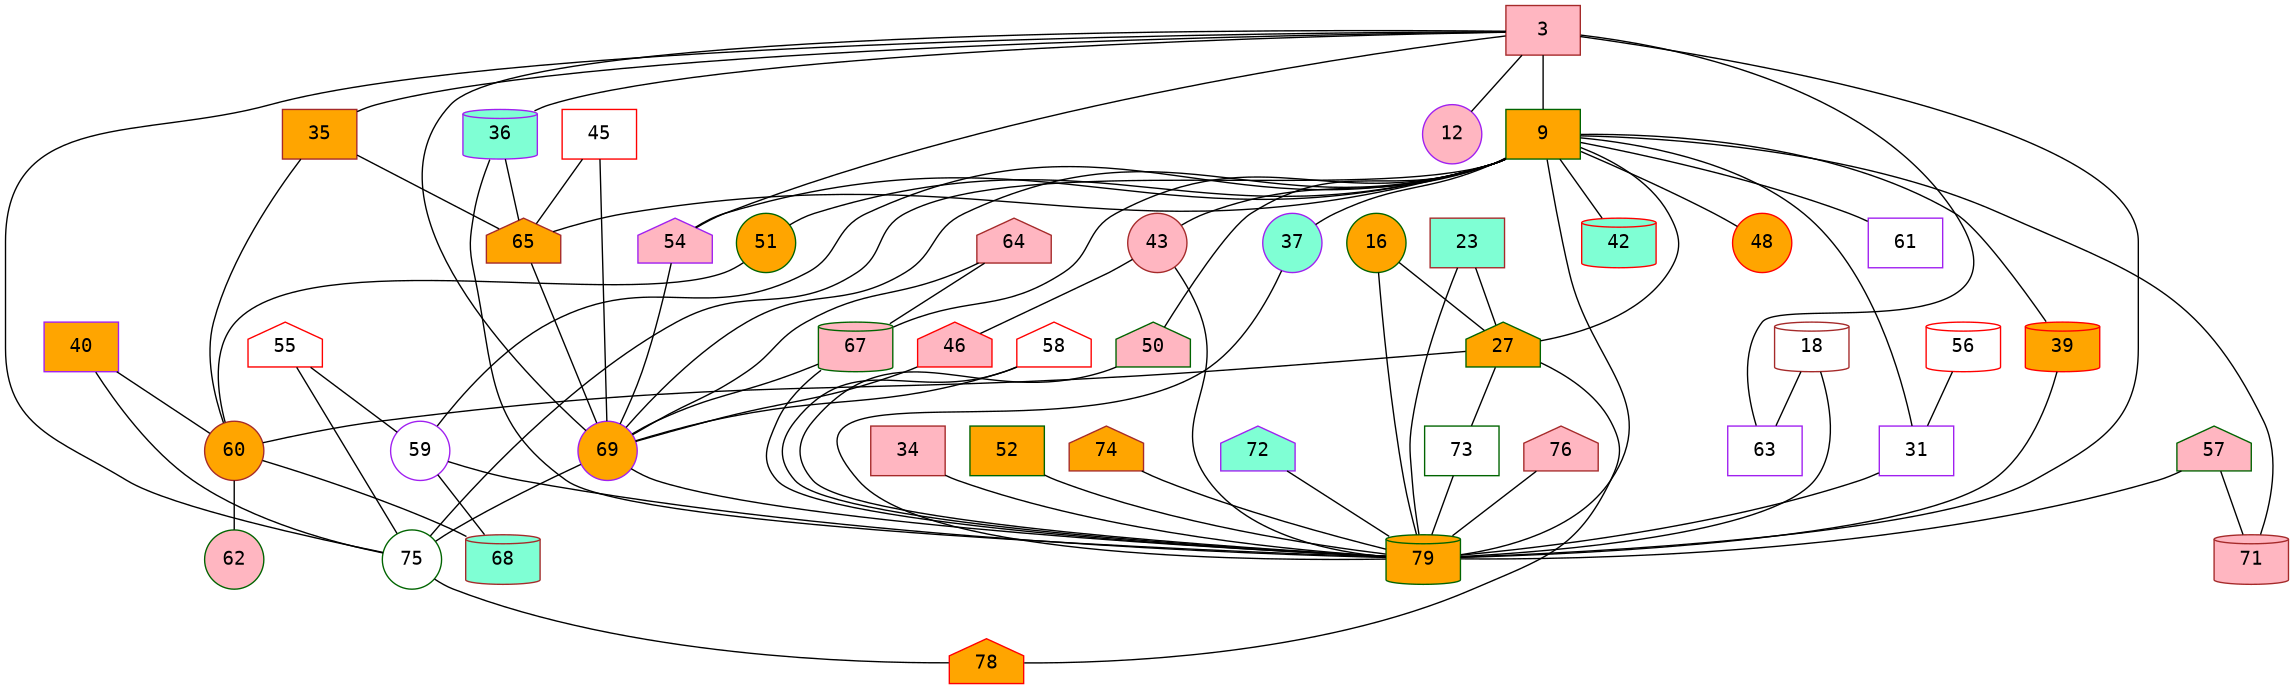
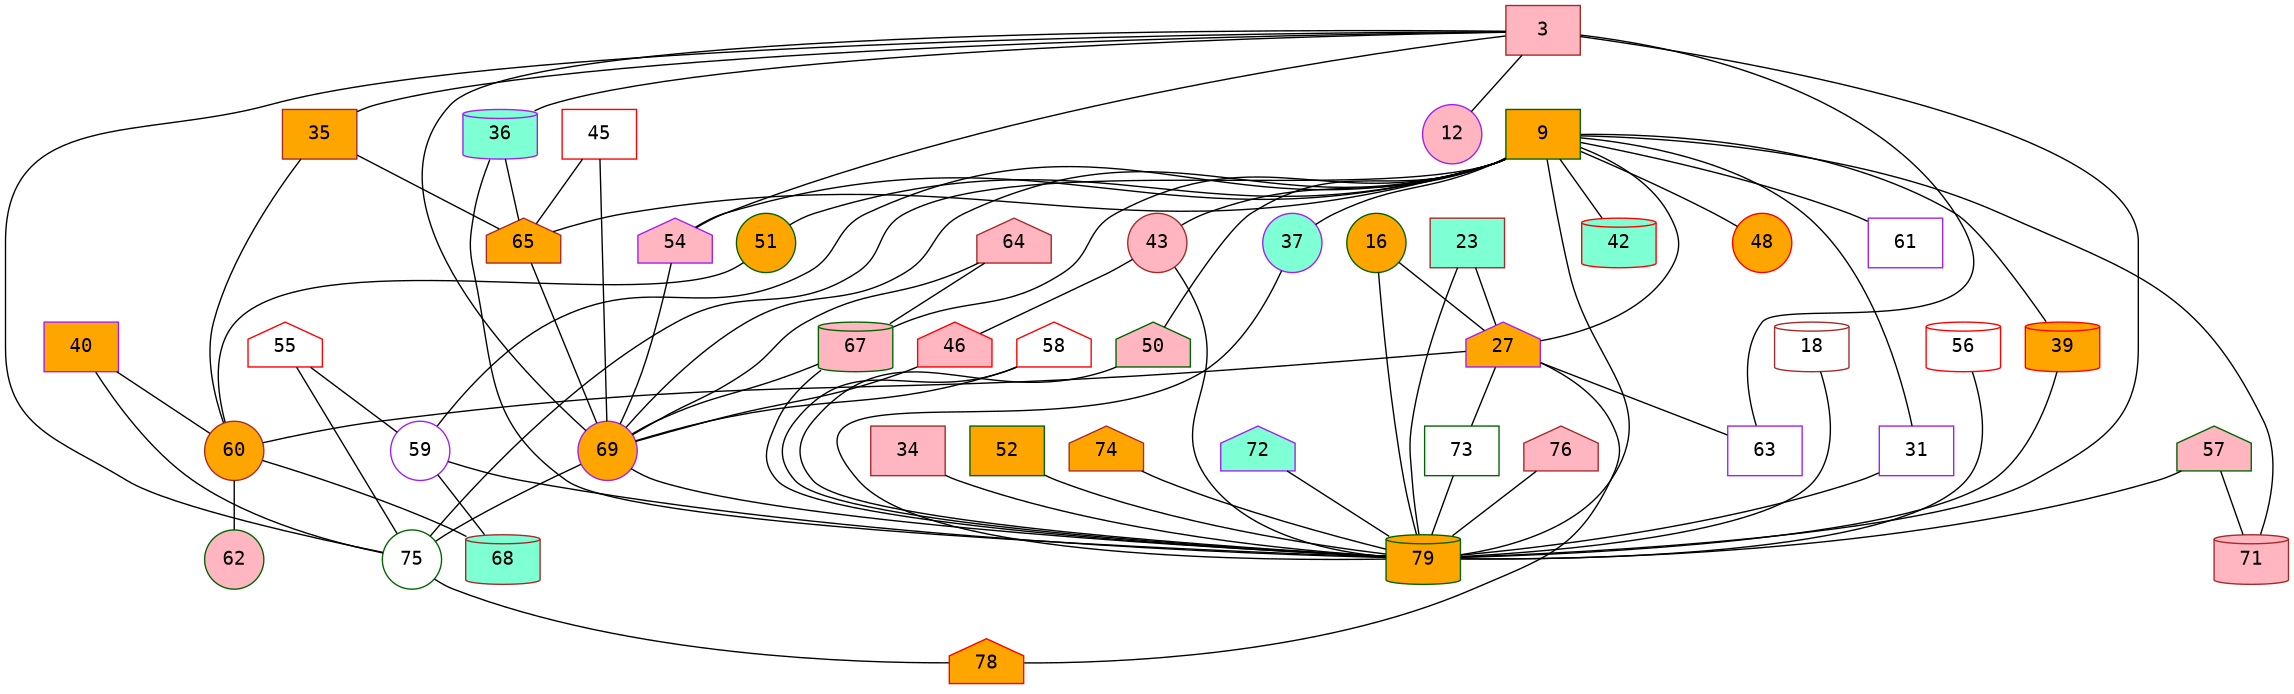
(1543, 82) -> none
(1503, 347) -> (1503, 347)
(1788, 399) -> (1634, 399)
(1940, 399) -> (1776, 543)
